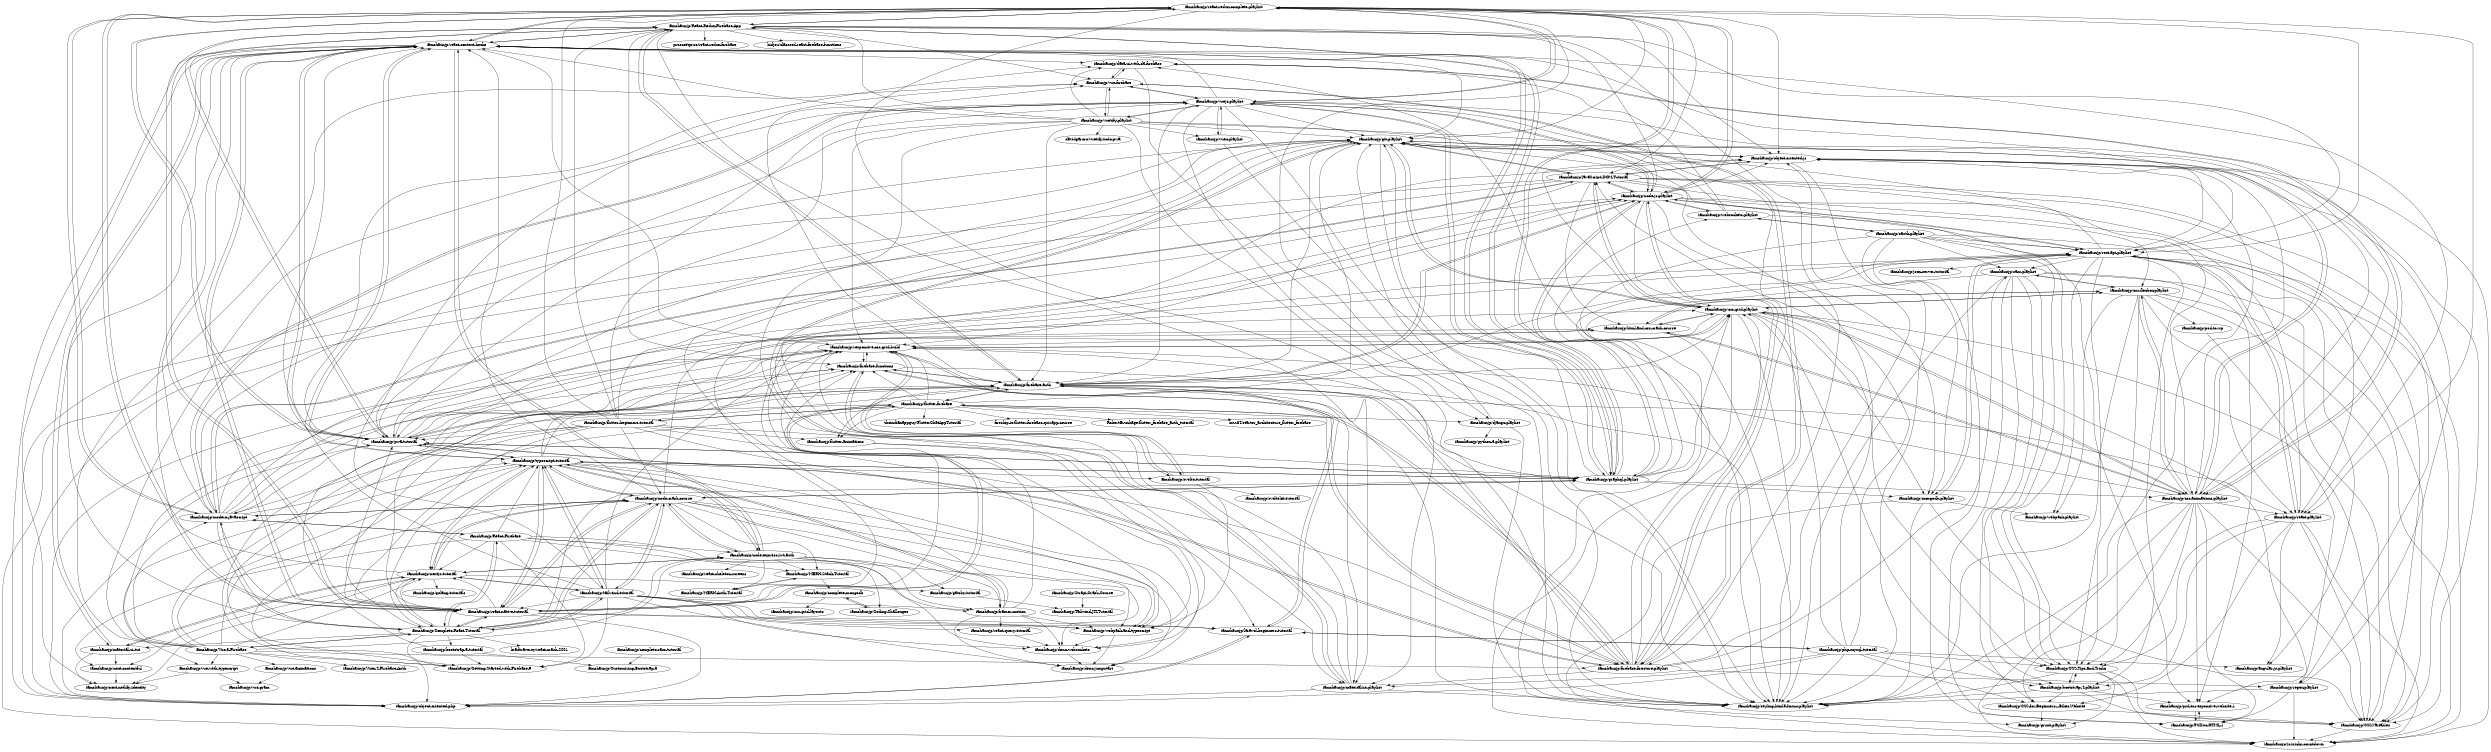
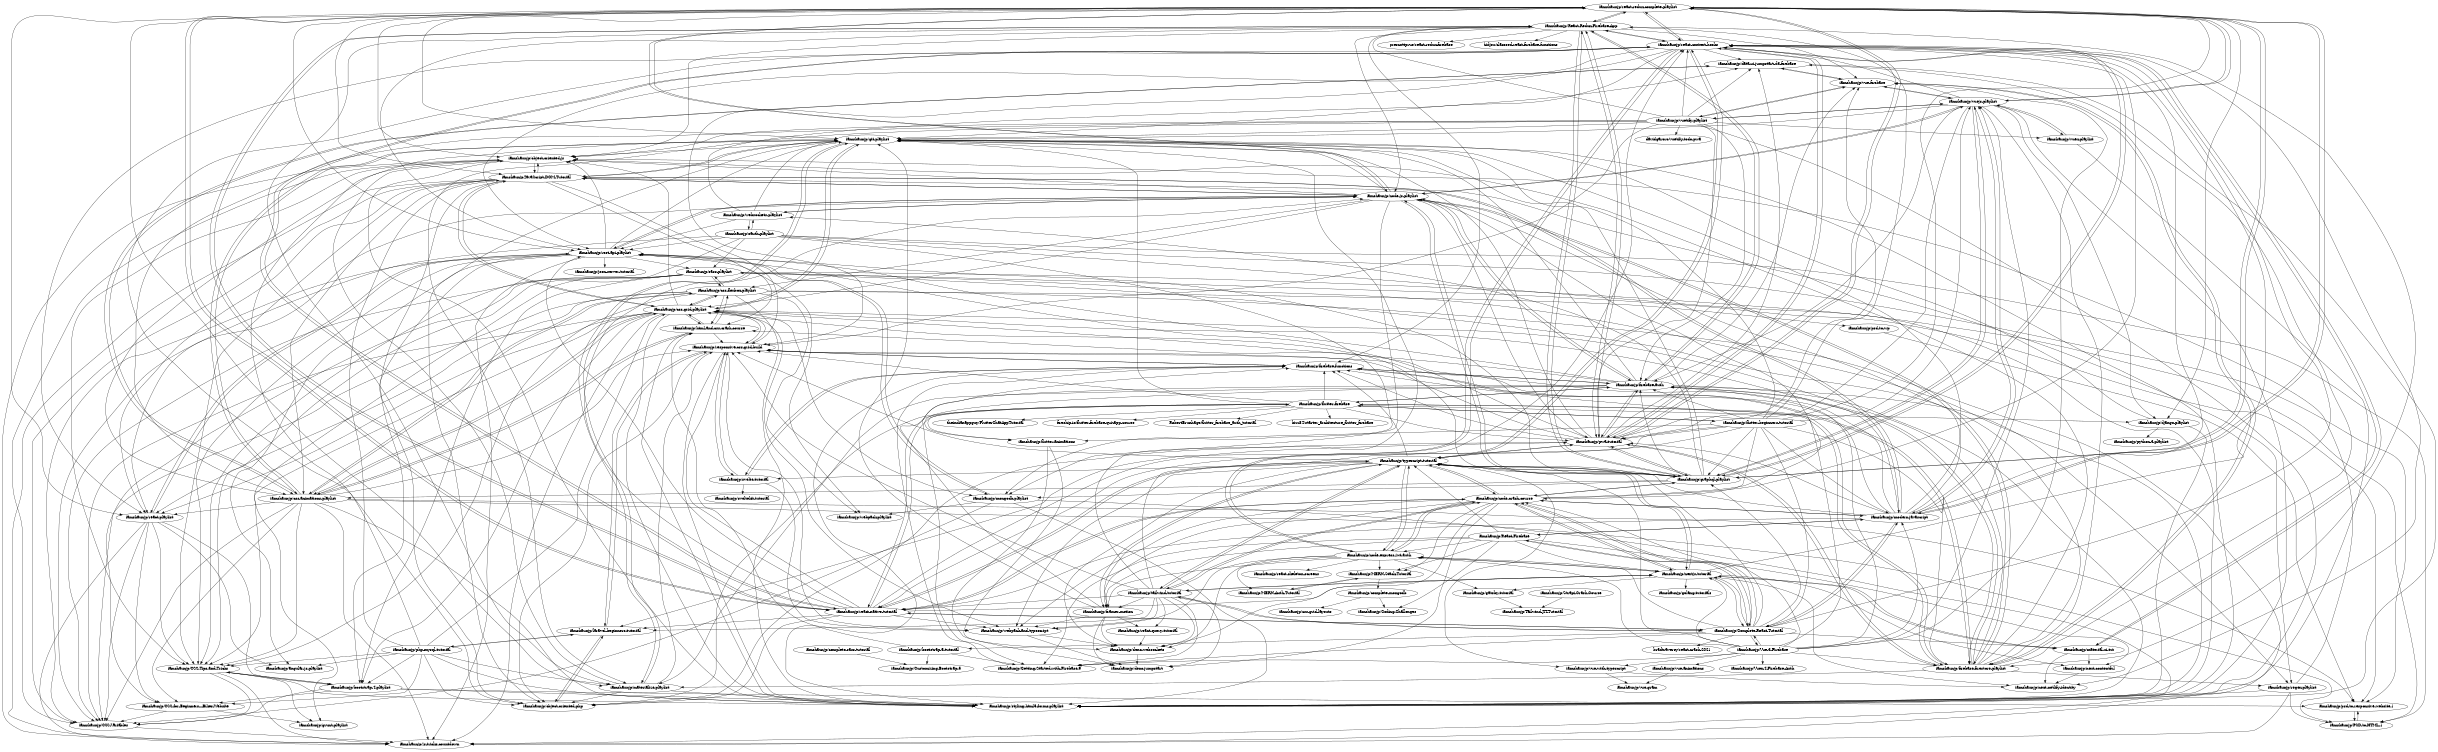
(1128, 64) -> (1757, 64)
(1950, 149) -> none
(859, 603) -> none
